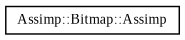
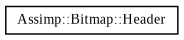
(93, 20) -> (92, 20)
